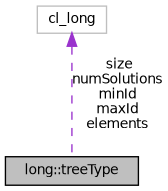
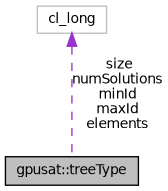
(72, 171) -> (72, 171)
